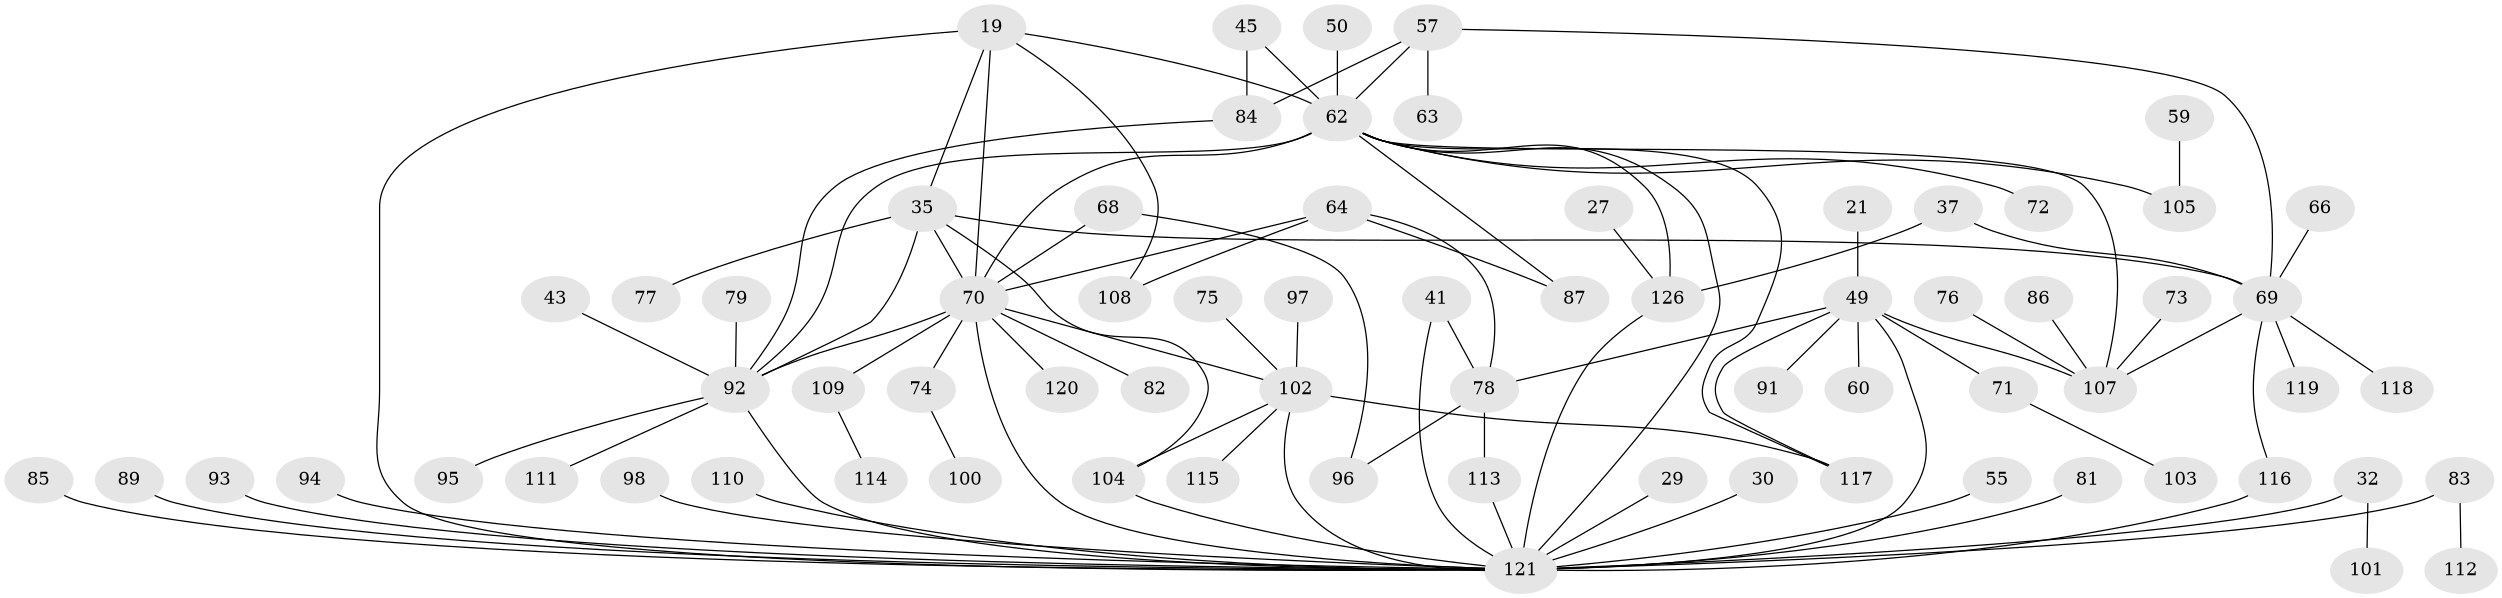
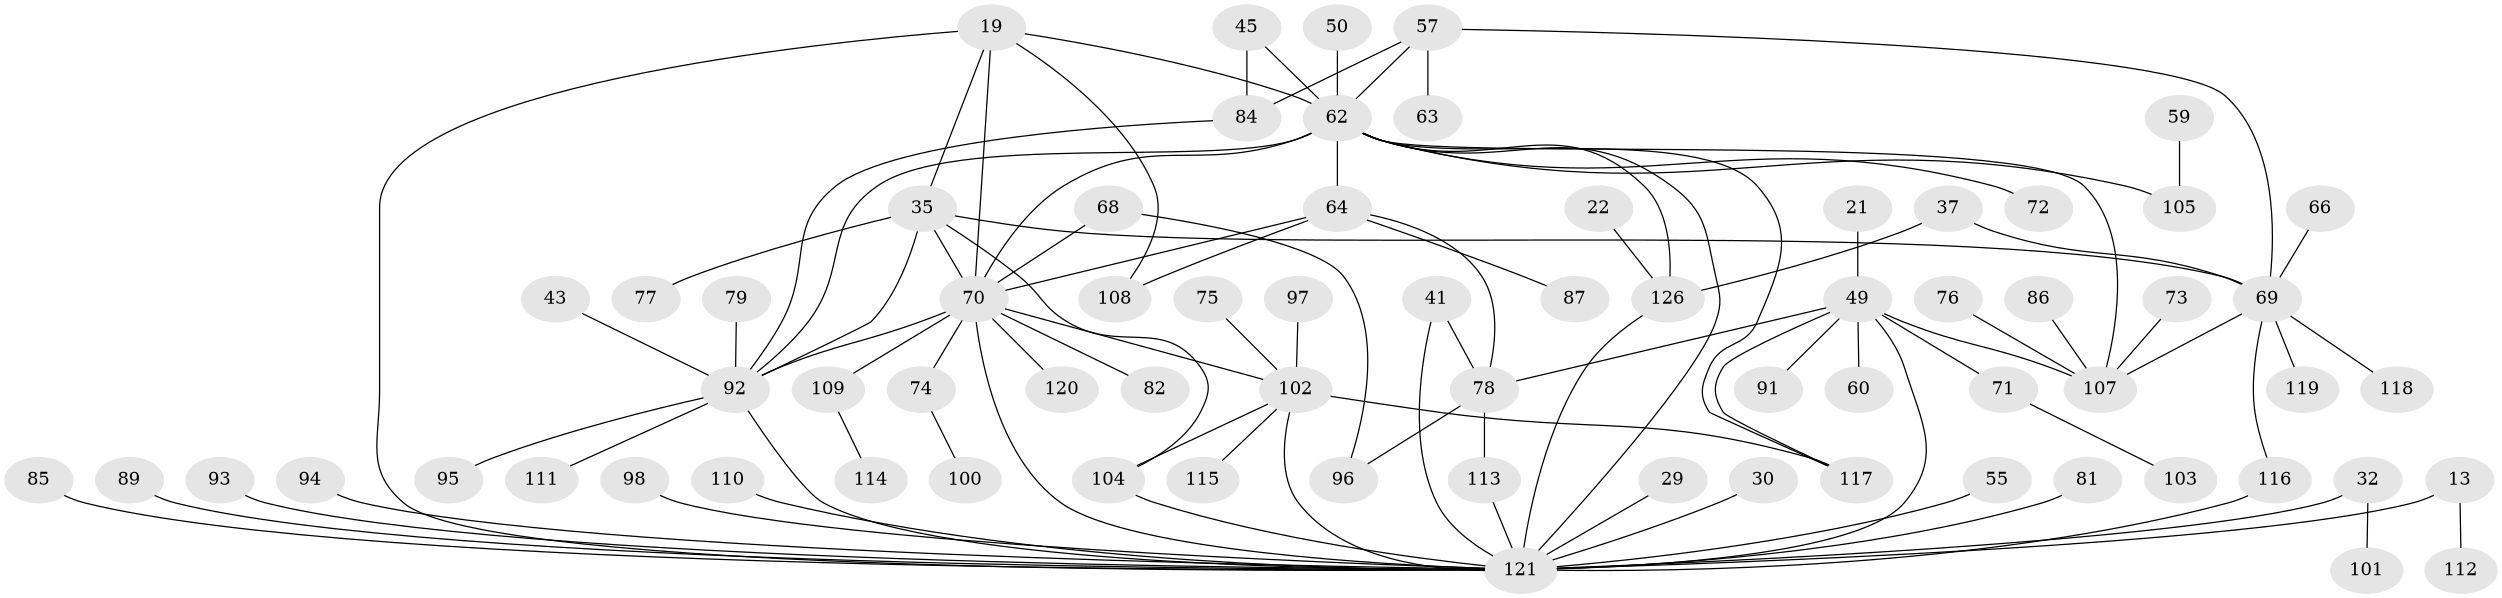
(1456, 209) -> (1337, 164)
(1599, 209) -> (1599, 209)
(2460, 480) -> (2460, 480)
